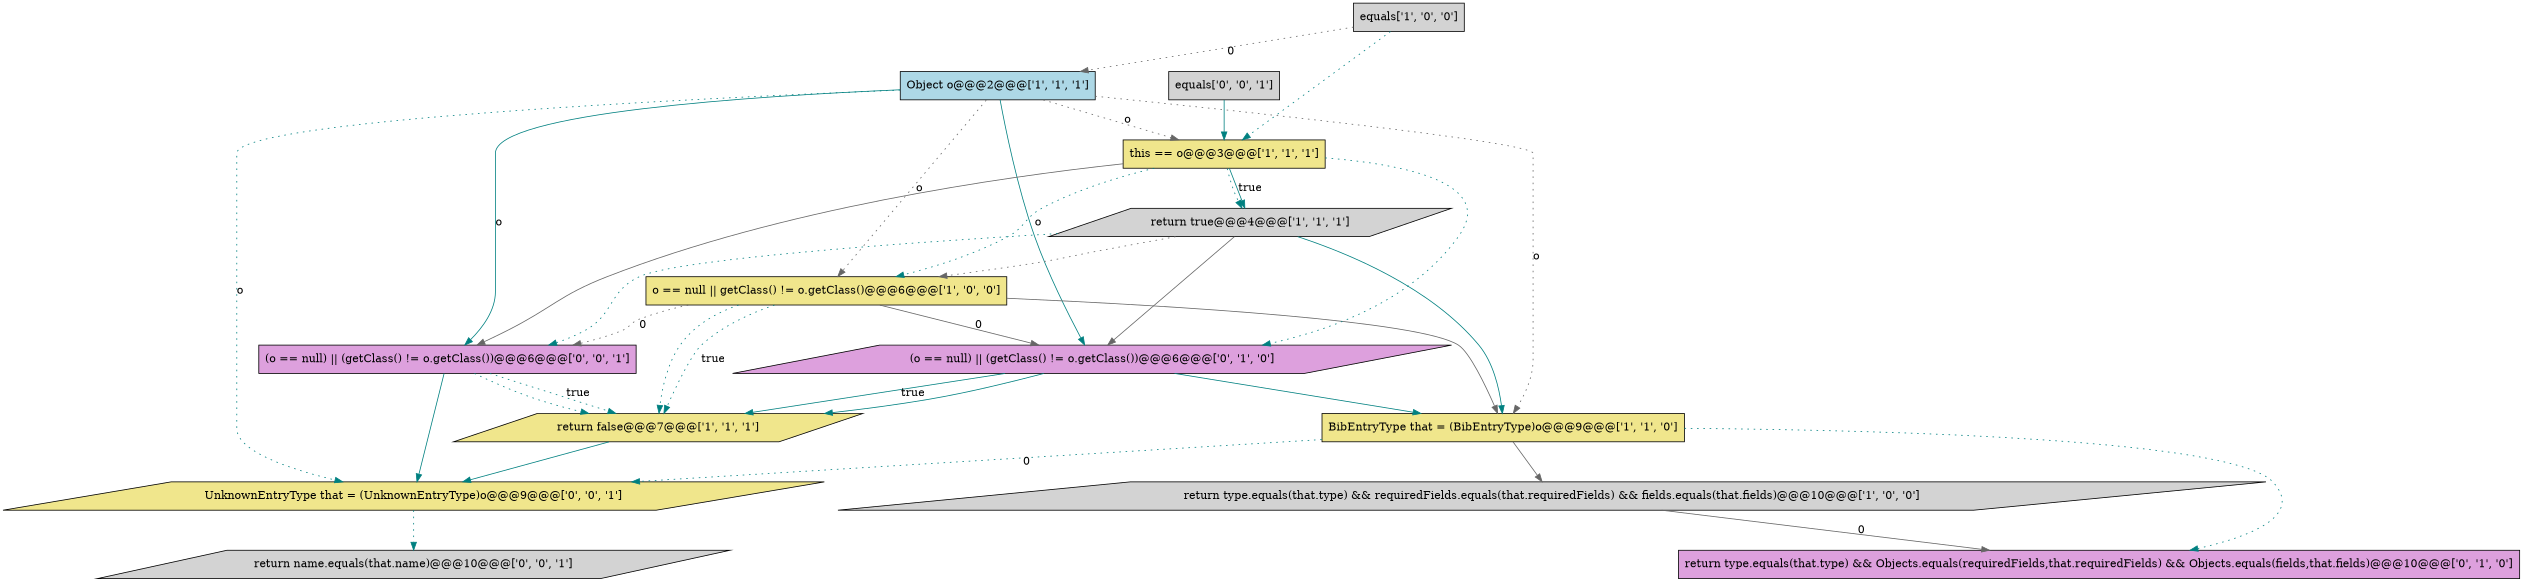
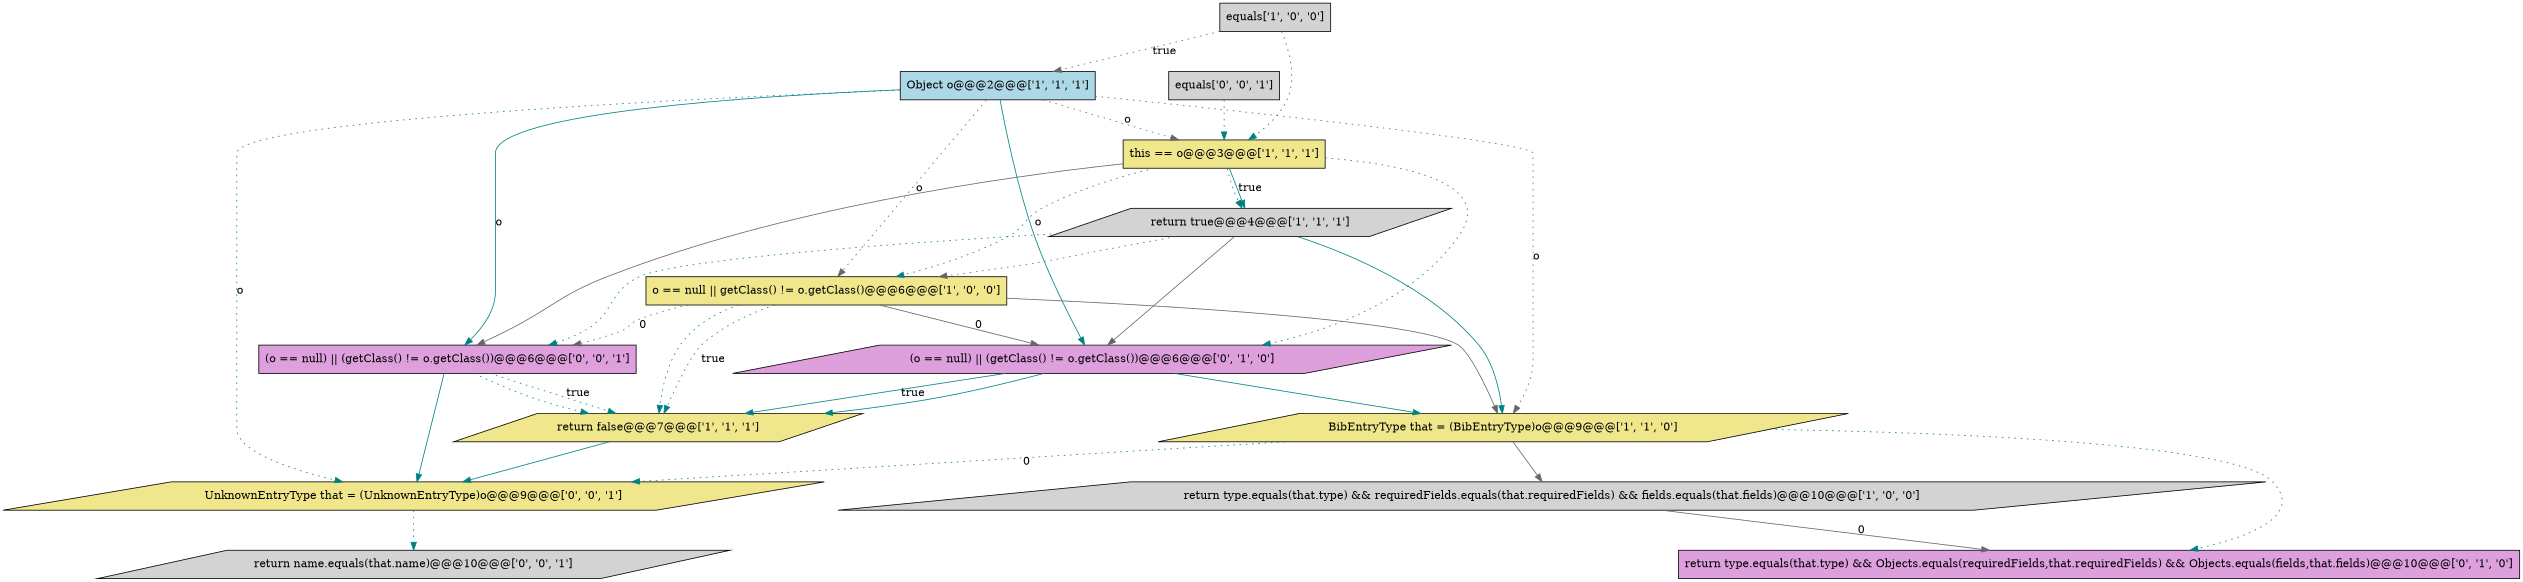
(1231, 51) -> (1165, 51)
(1224, 116) -> (1224, 116)
(1503, 428) -> (1503, 428)
